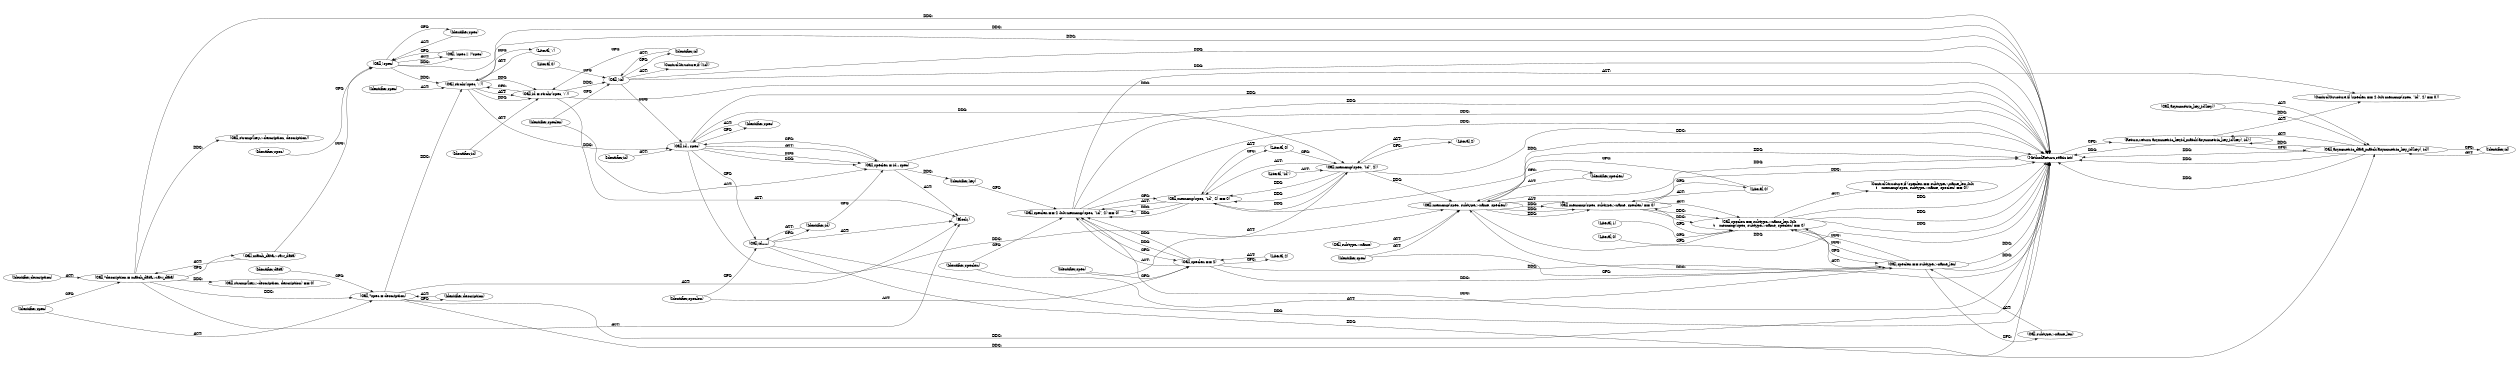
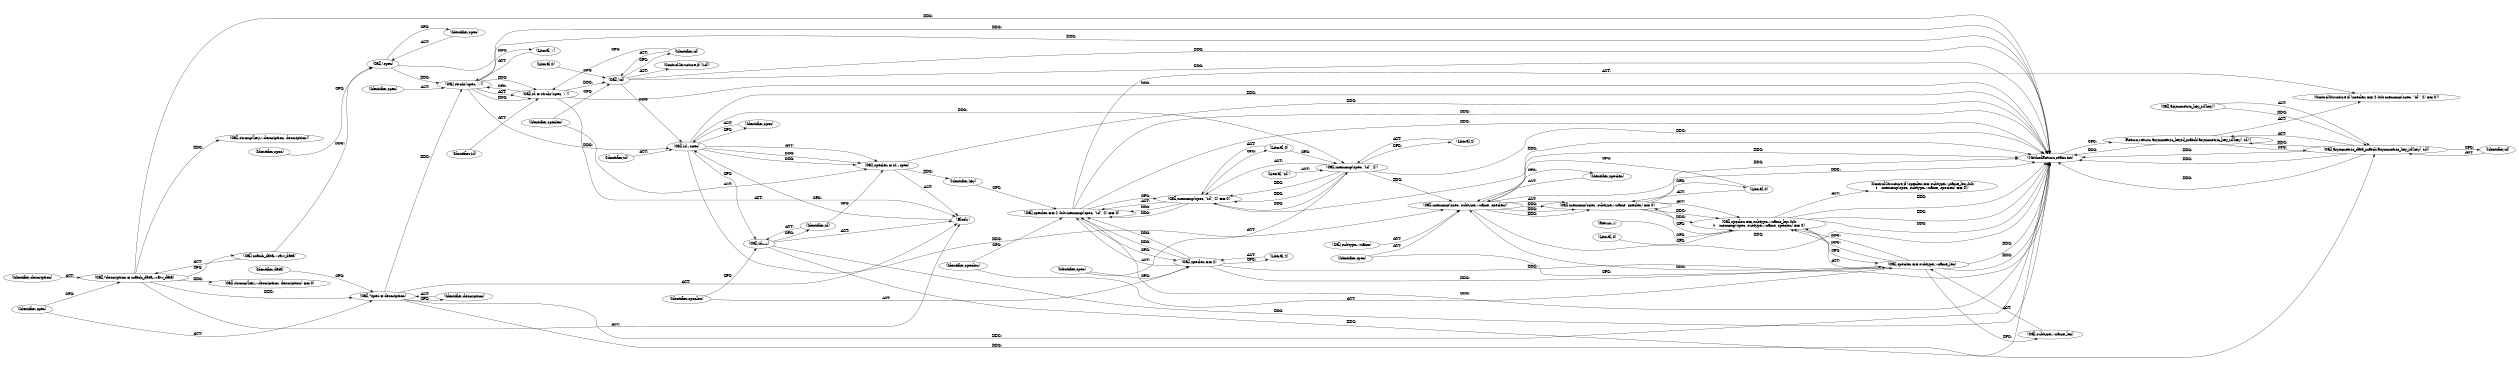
(464, 54) -> none
(795, 142) -> (819, 206)
(1607, 224) -> (1607, 224)
